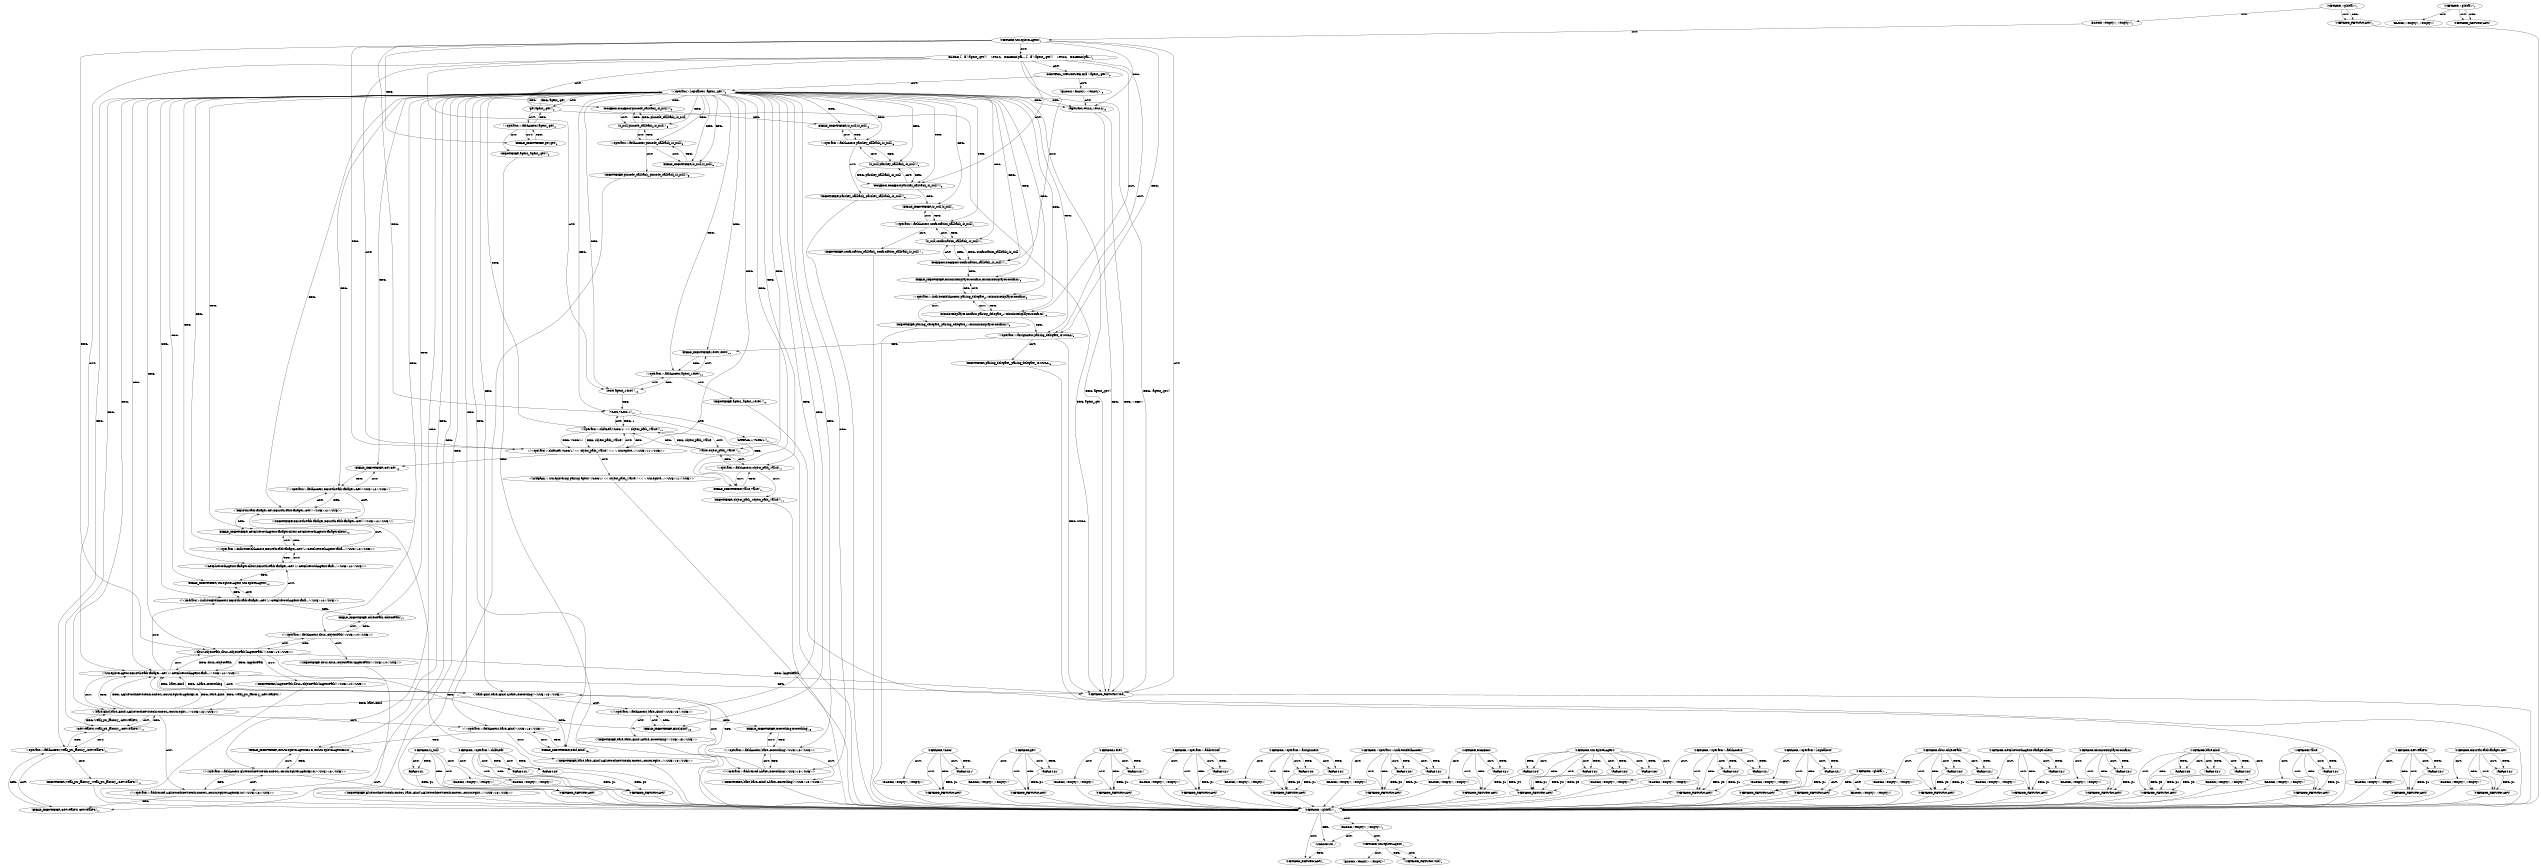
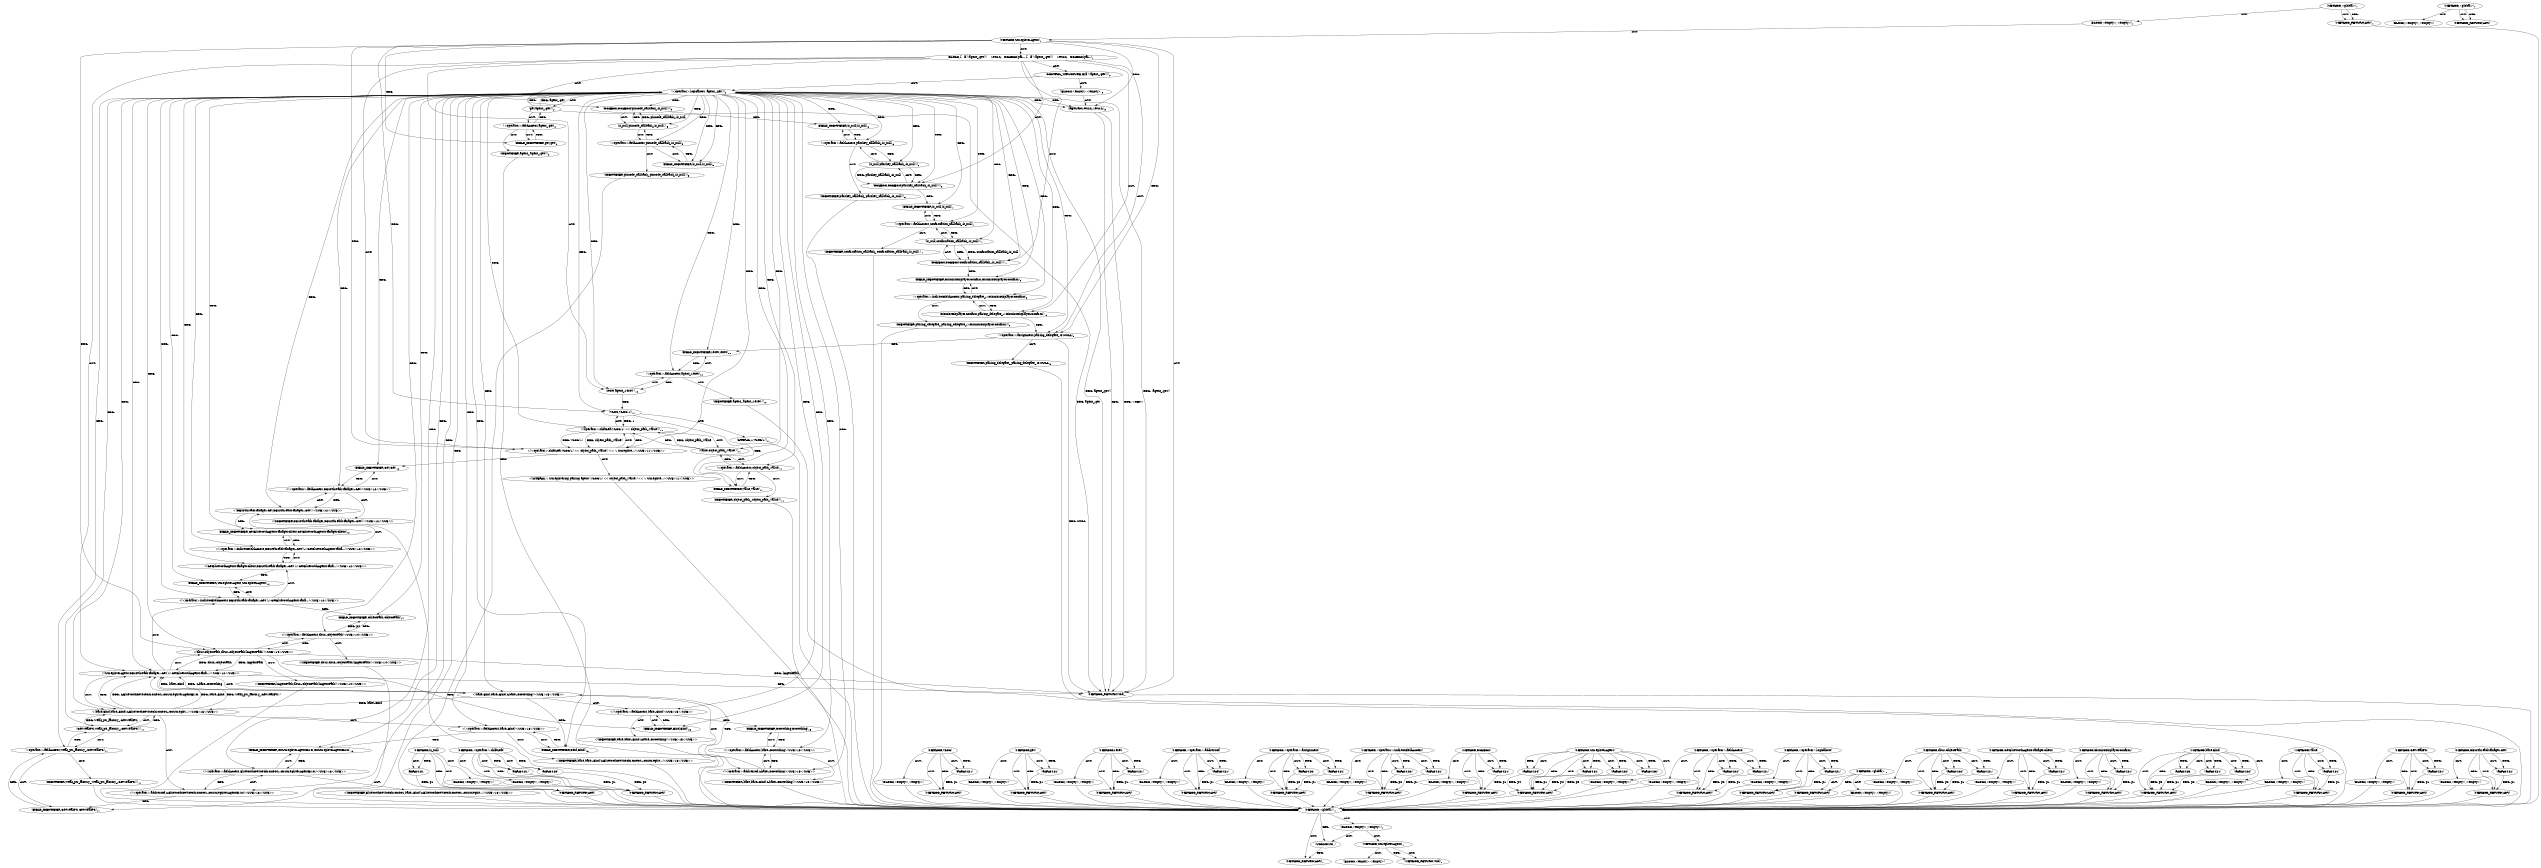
(354, 626) -> (354, 626)
